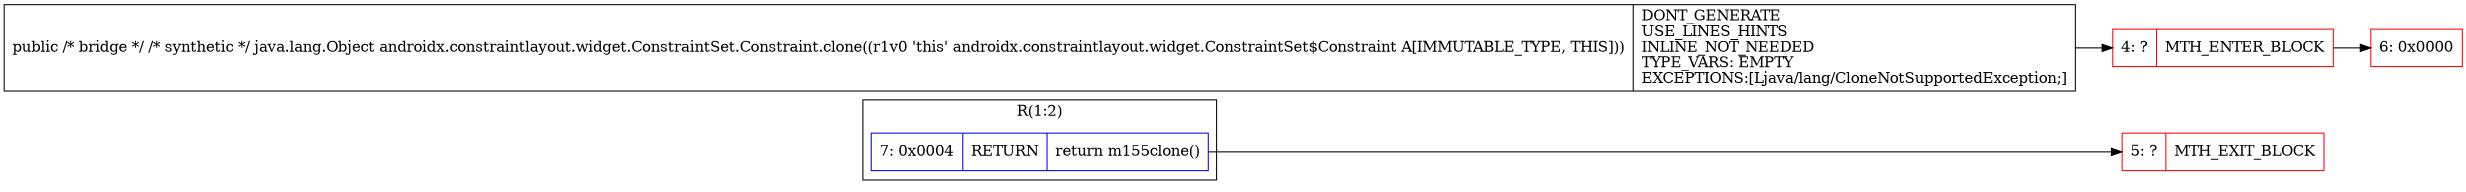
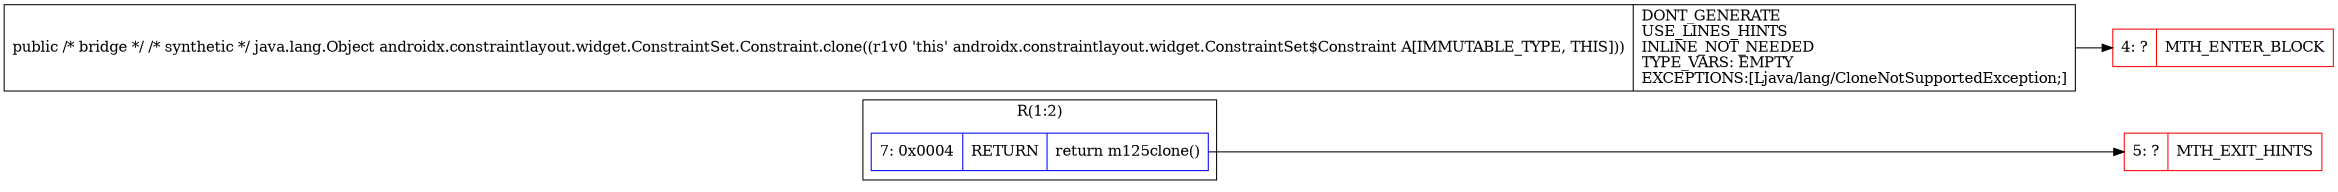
(2417, 48) -> none
(1128, 151) -> (1128, 151)
(2245, 151) -> (2245, 151)
